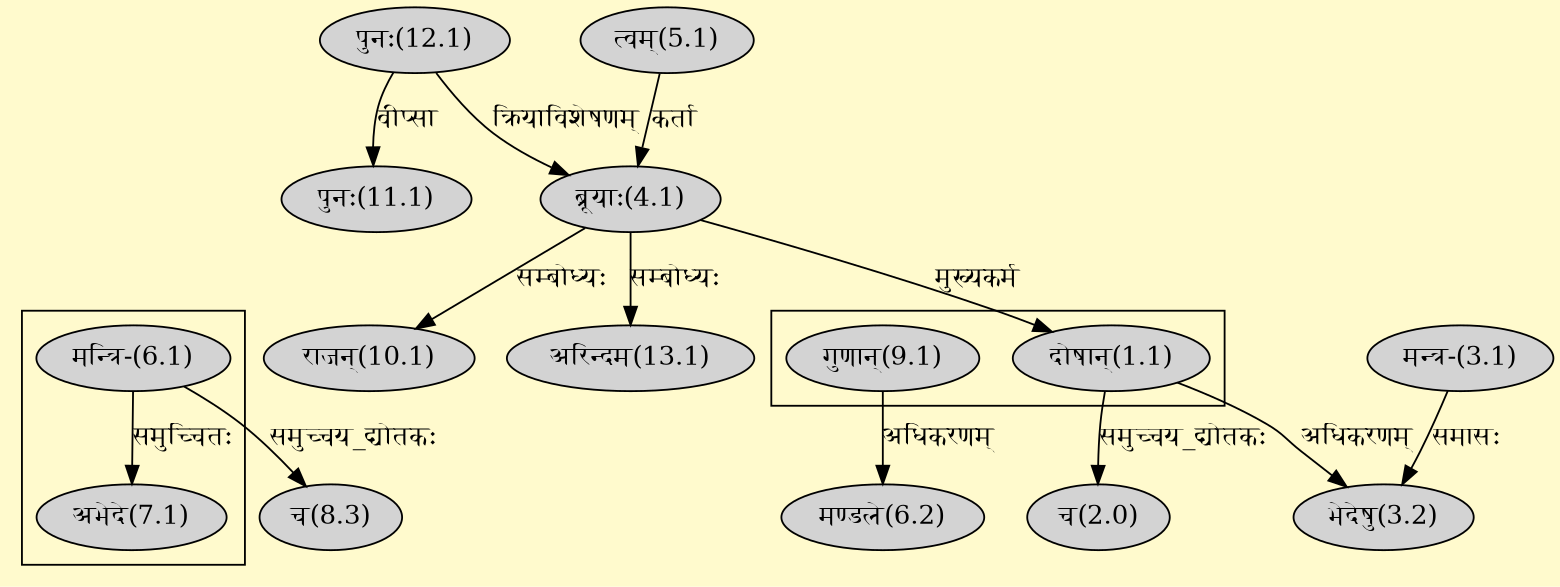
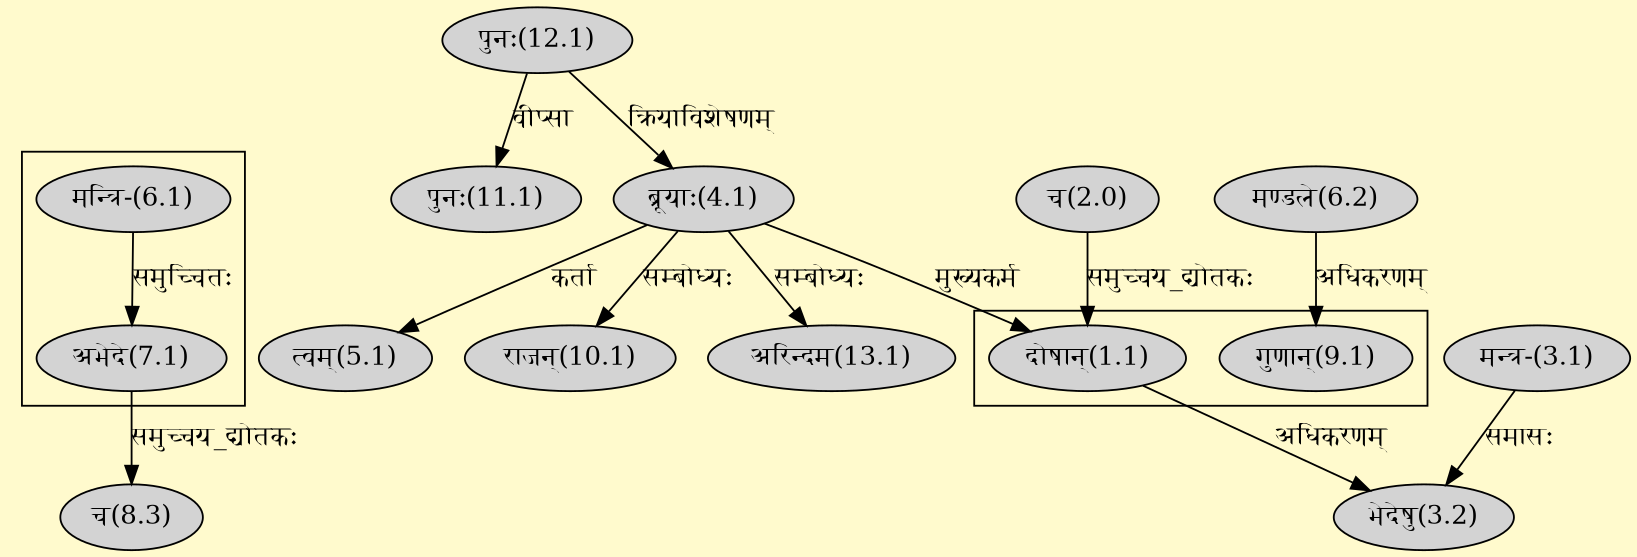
(651, 110) -> (532, 274)
(231, 417) -> (132, 429)
(1100, 428) -> (1088, 270)
(883, 429) -> (1316, 270)
